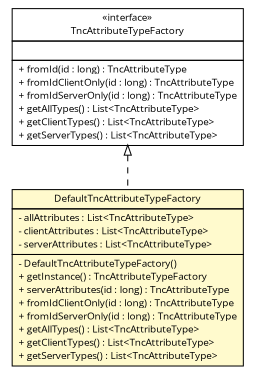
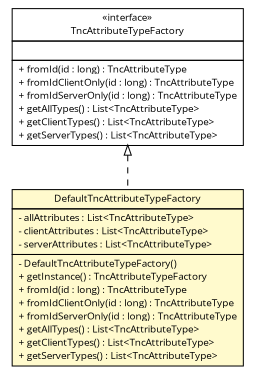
(124, 290) -> (103, 290)
